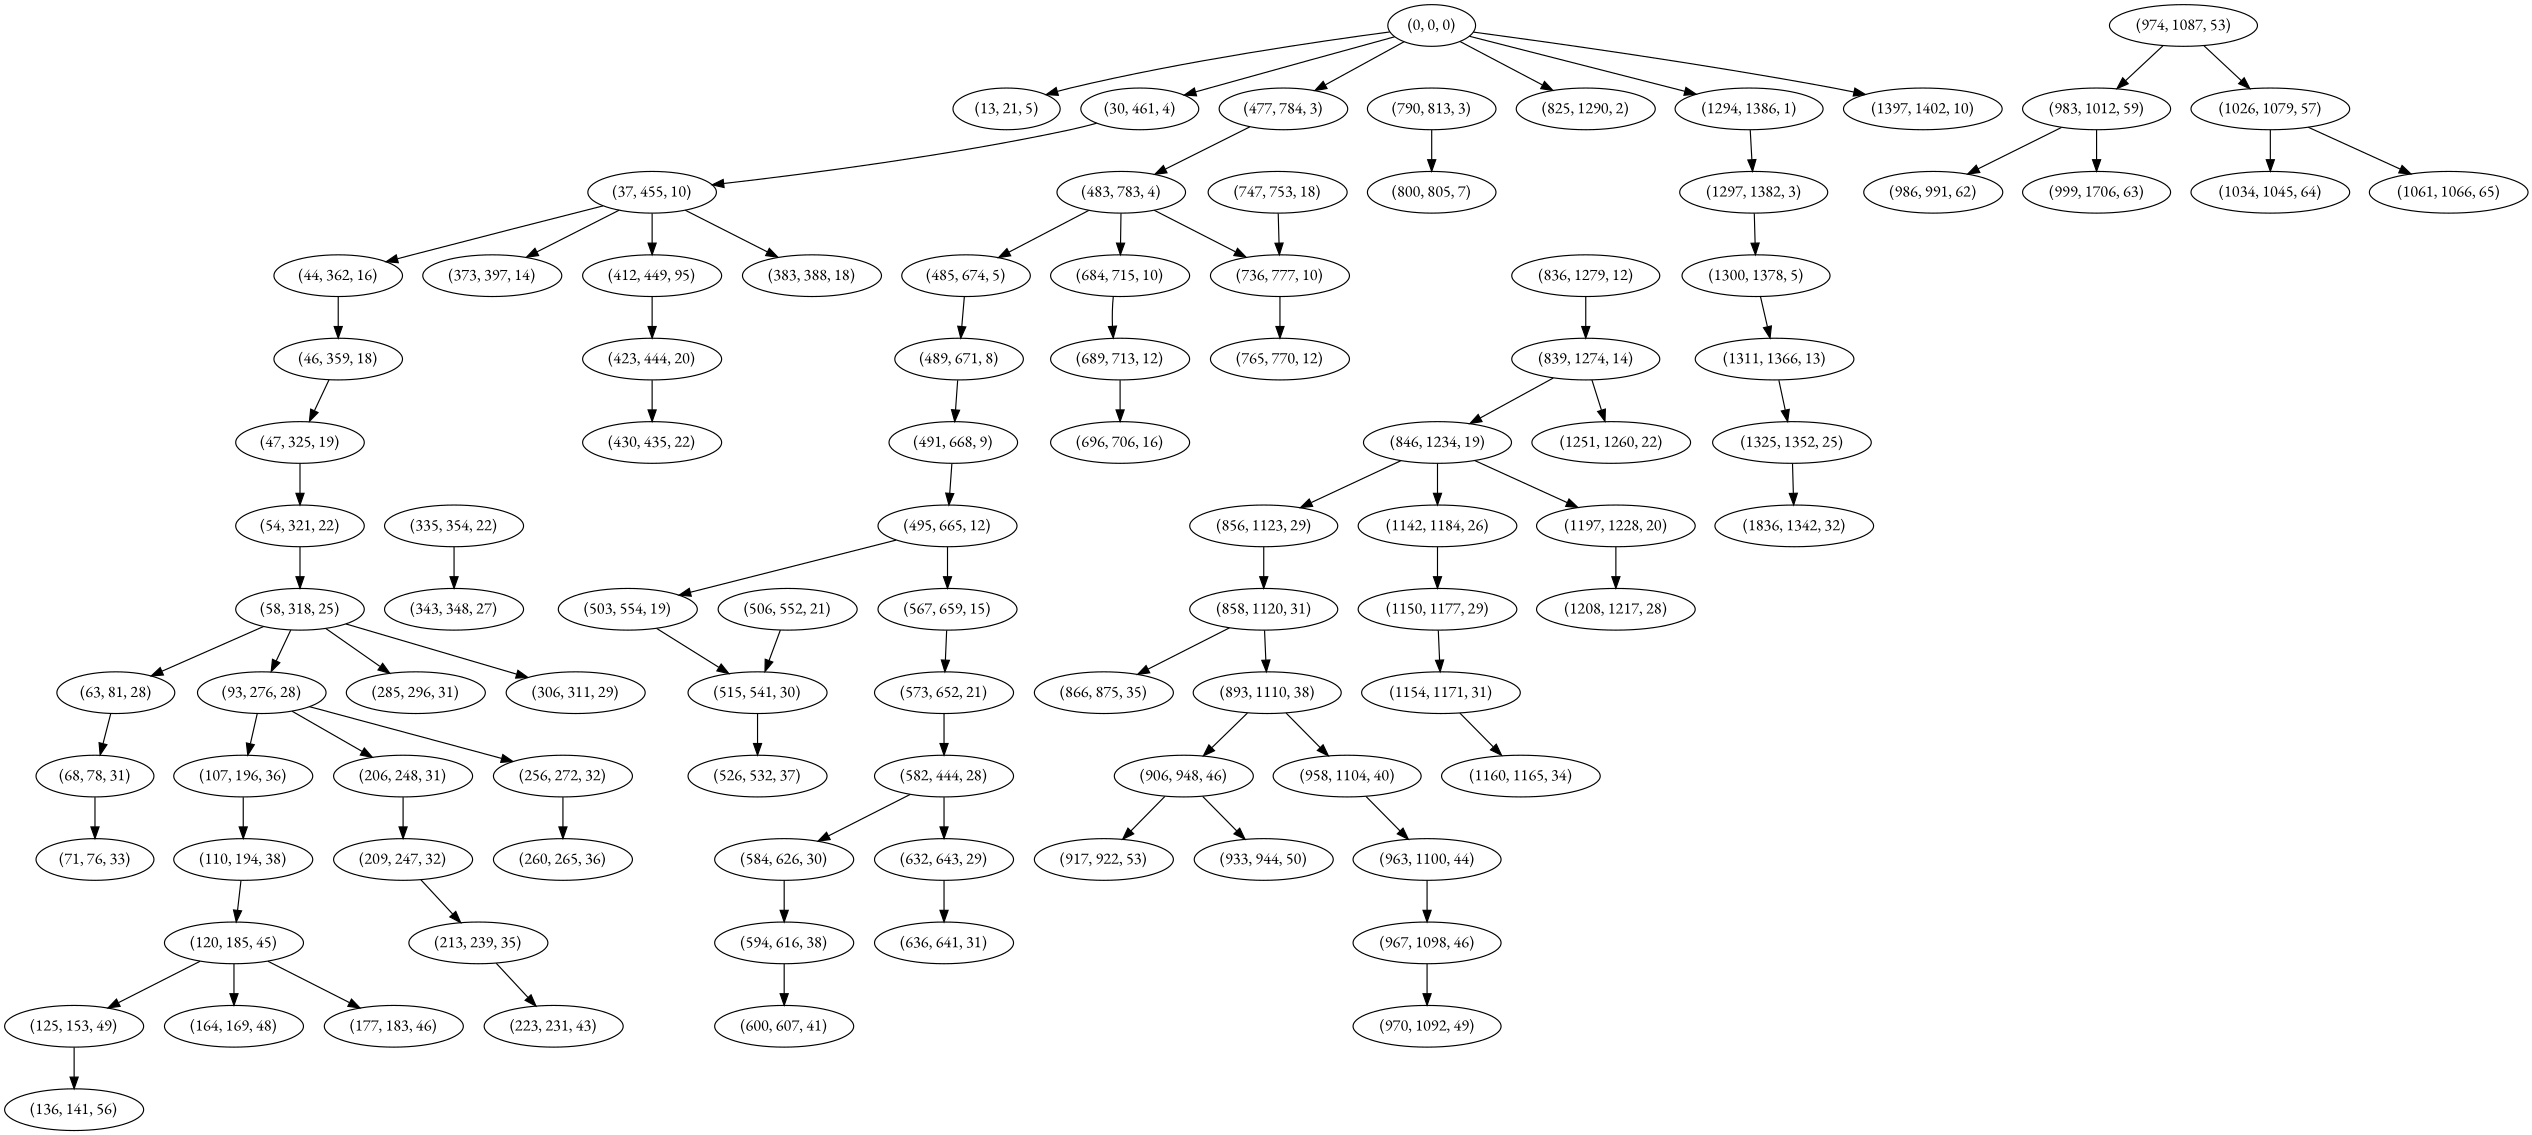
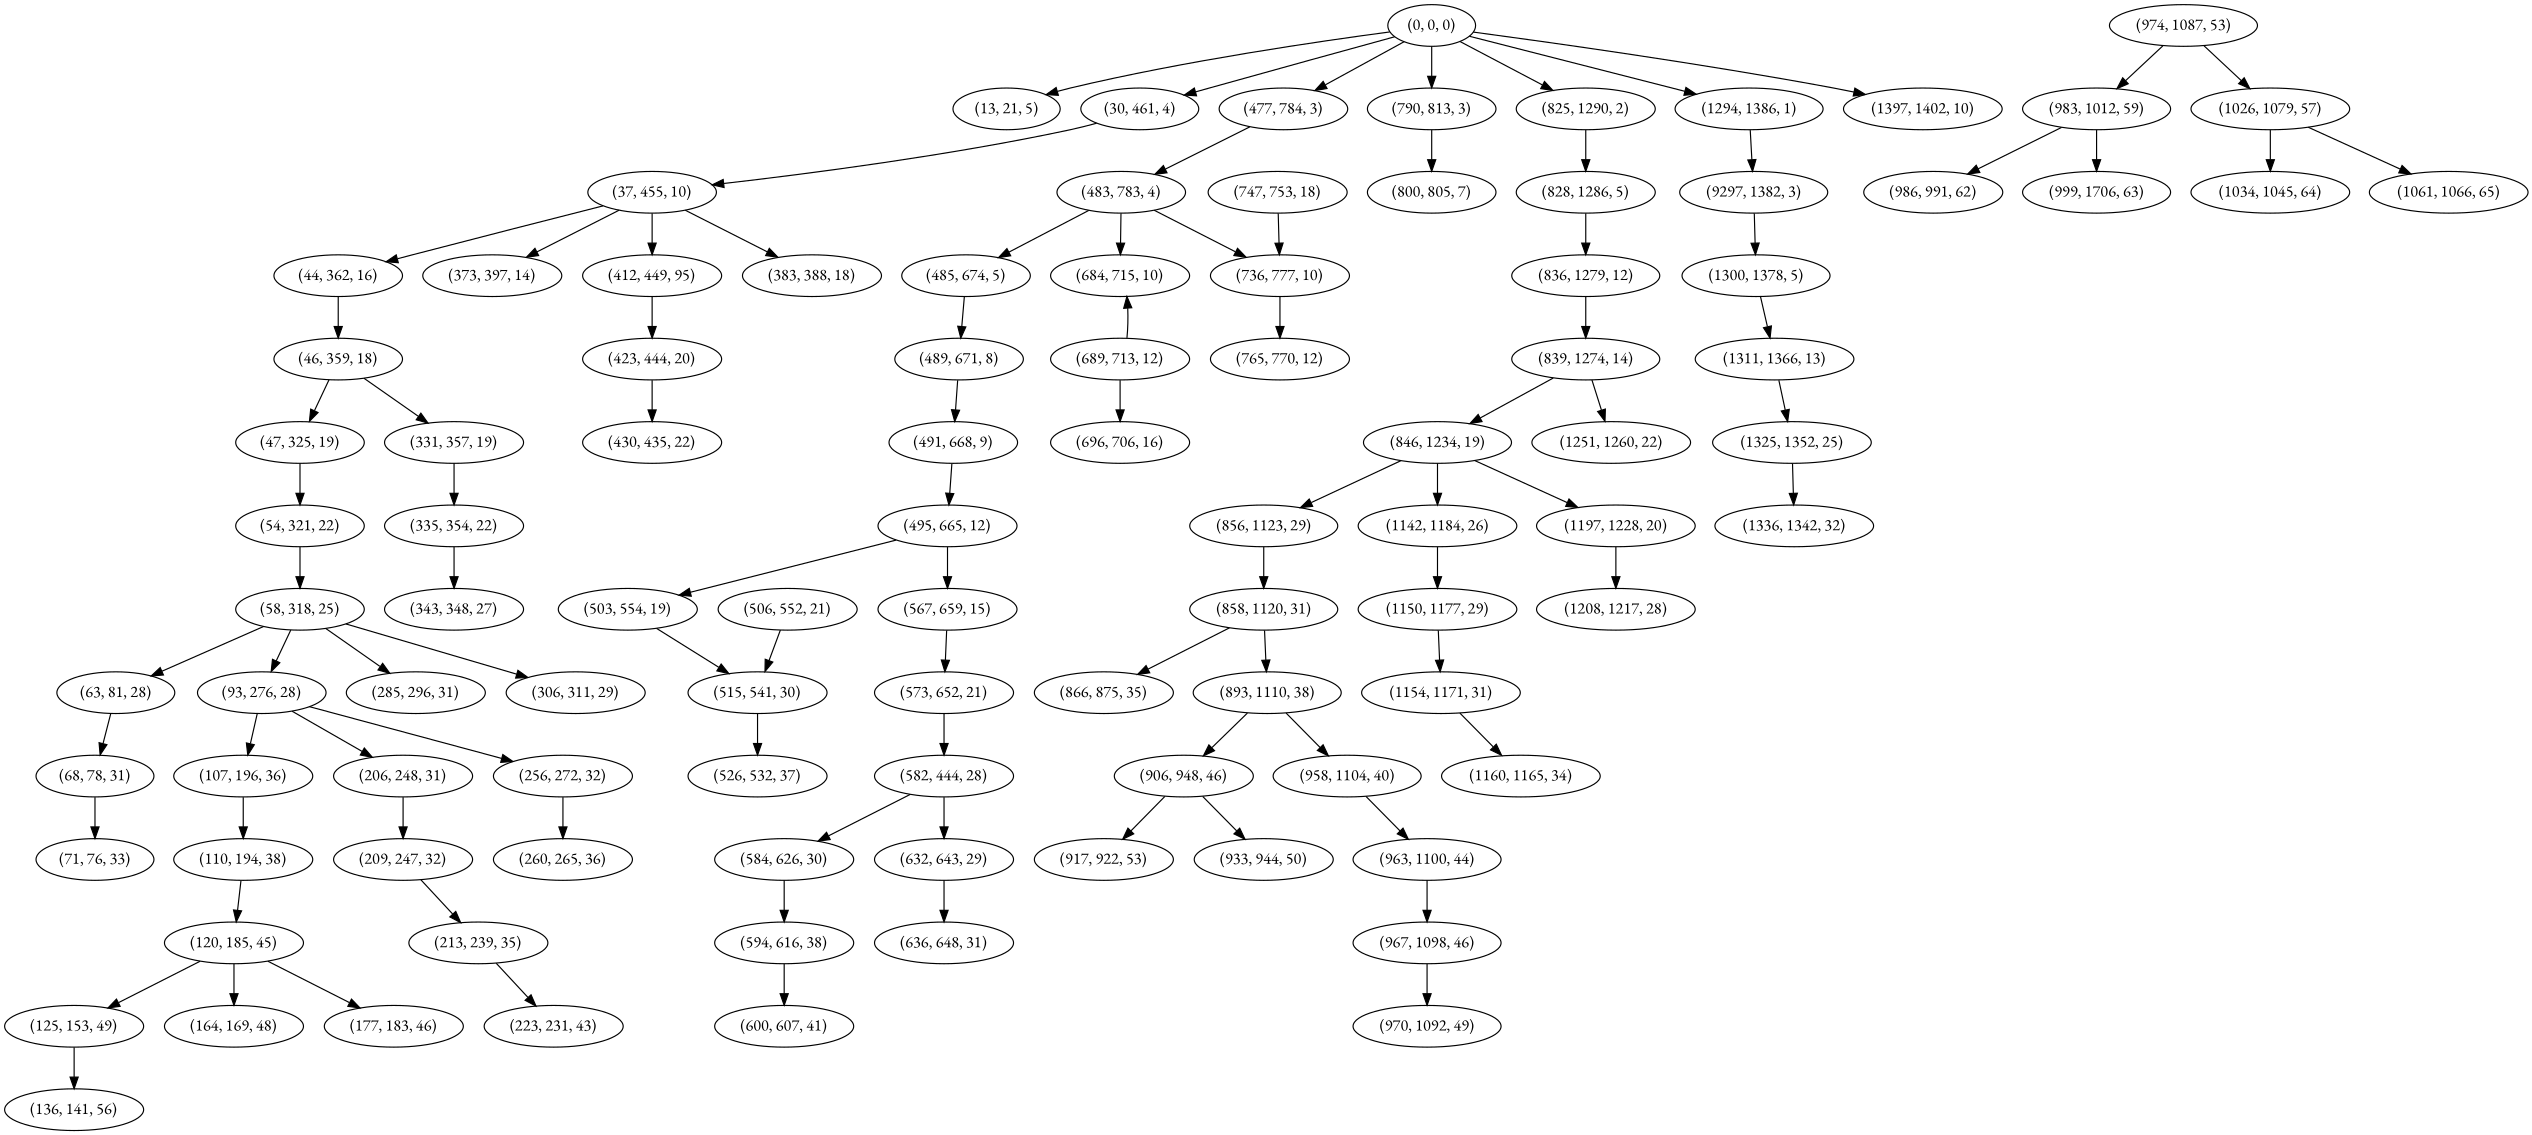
none -> (1432, 62)
none -> (1586, 192)
(1754, 192) -> (1754, 192)
(1112, 311) -> (1128, 323)
none -> (454, 442)
(1794, 526) -> (1794, 526)
(944, 943) -> (944, 943)
